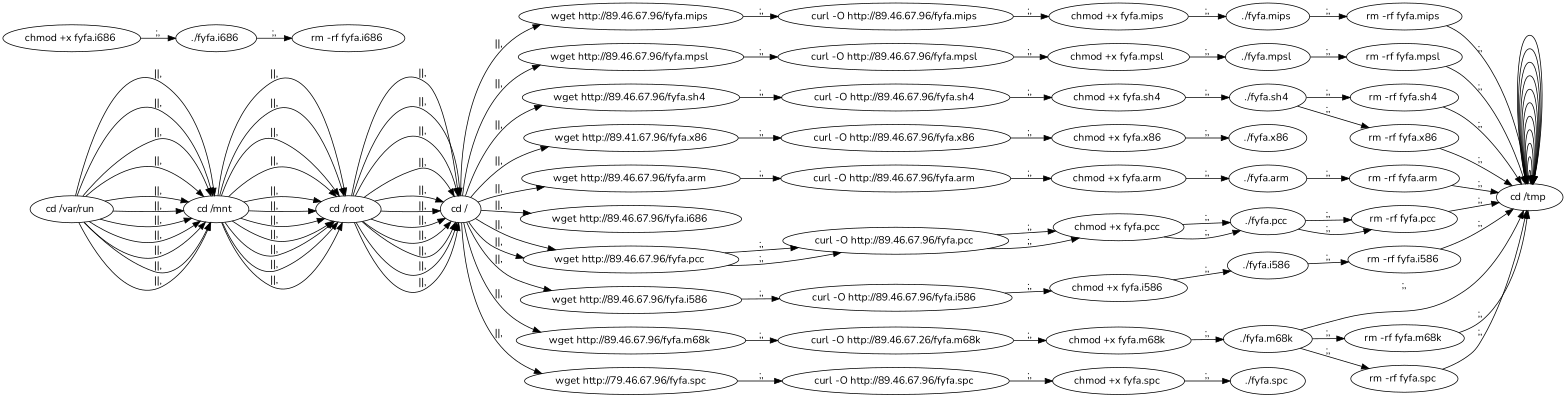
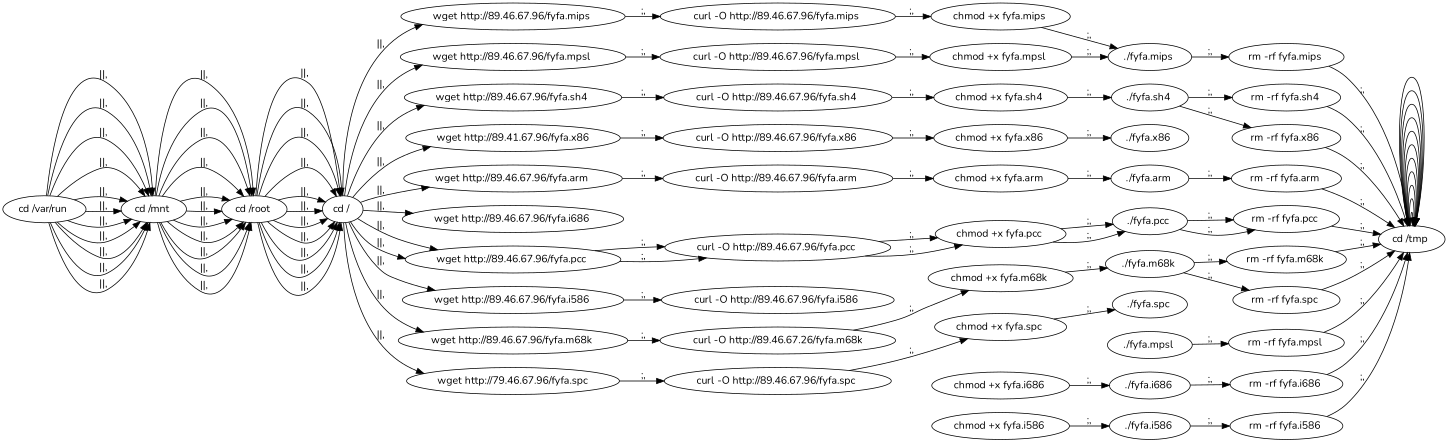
(1204, 57) -> (1086, 57)
(1024, 292) -> none
(1430, 307) -> (1377, 325)
